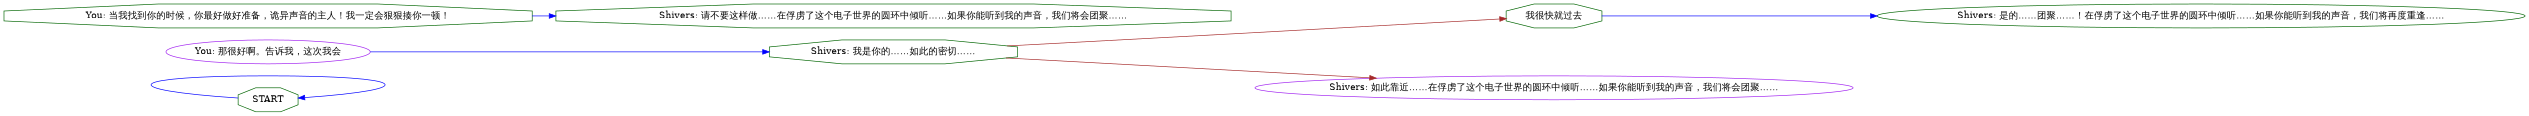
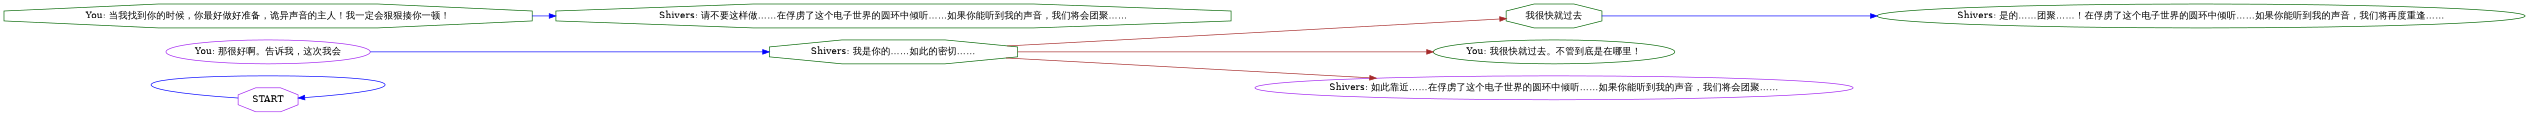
none -> (1554, 52)
(268, 100) -> (268, 100)
